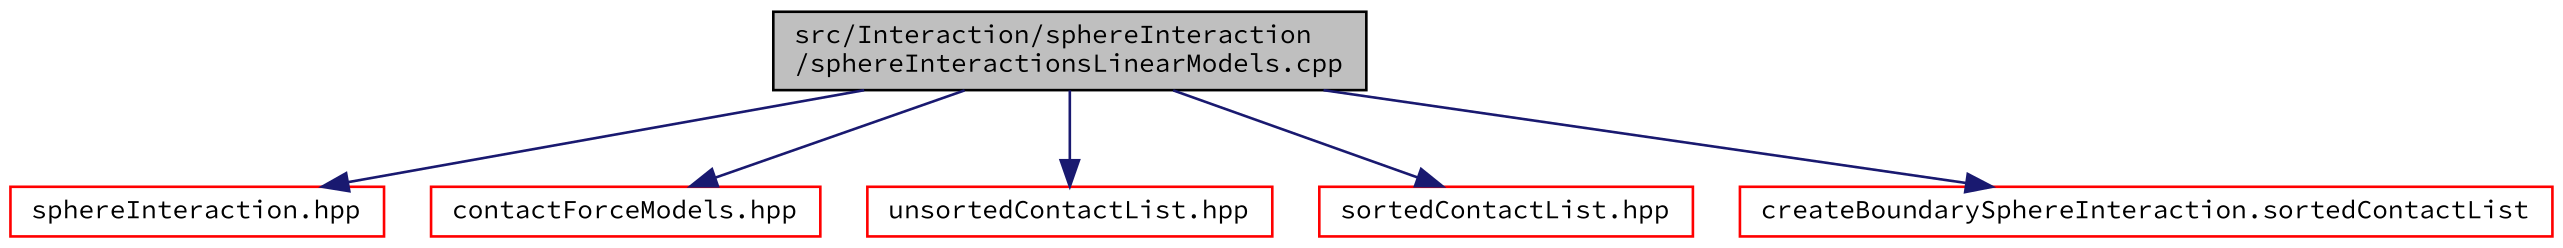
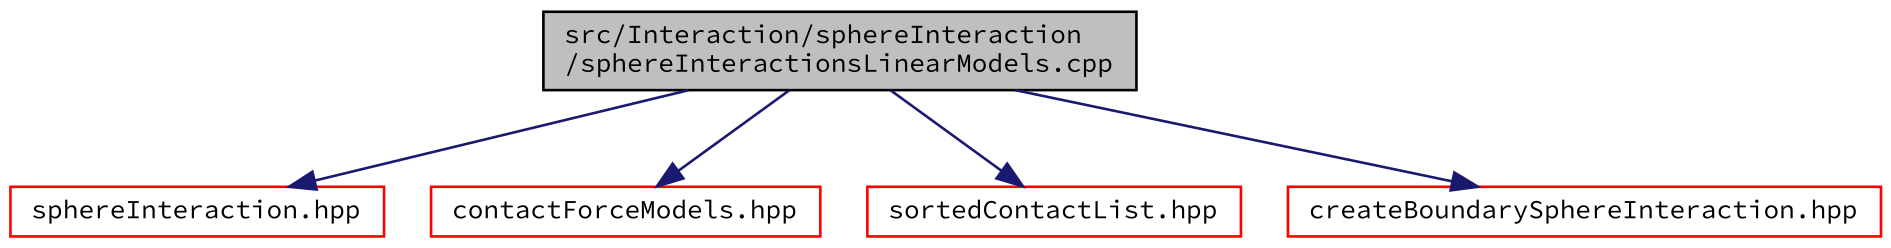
(1070, 212) -> none
(2146, 212) -> (1584, 212)
